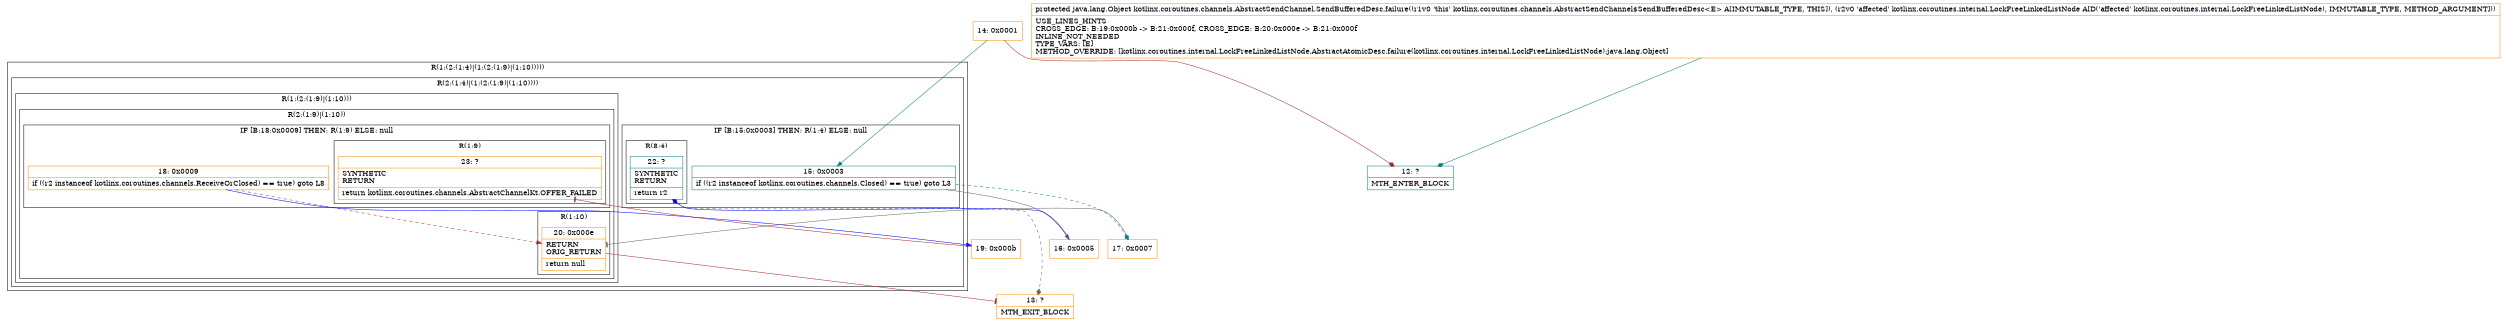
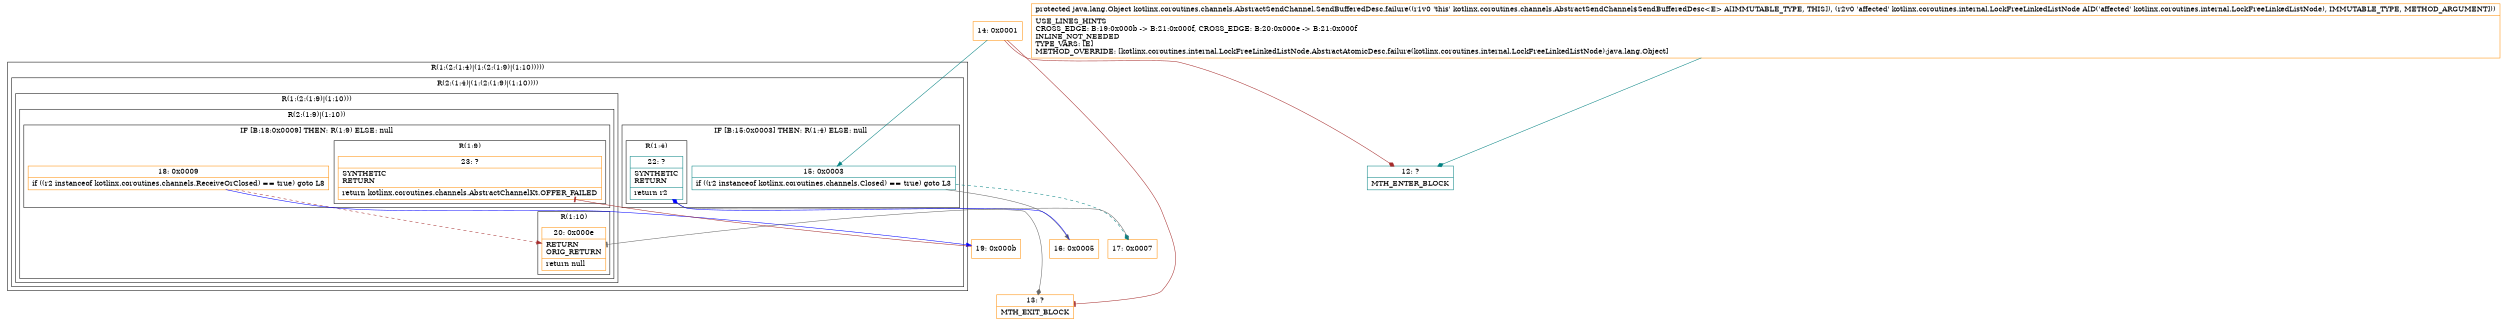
(656, 147) -> (656, 147)
(888, 209) -> (888, 209)
(800, 277) -> (1146, 186)
